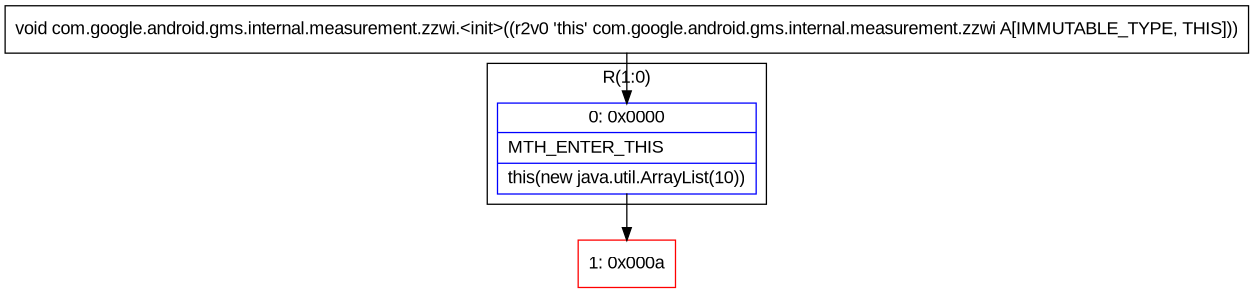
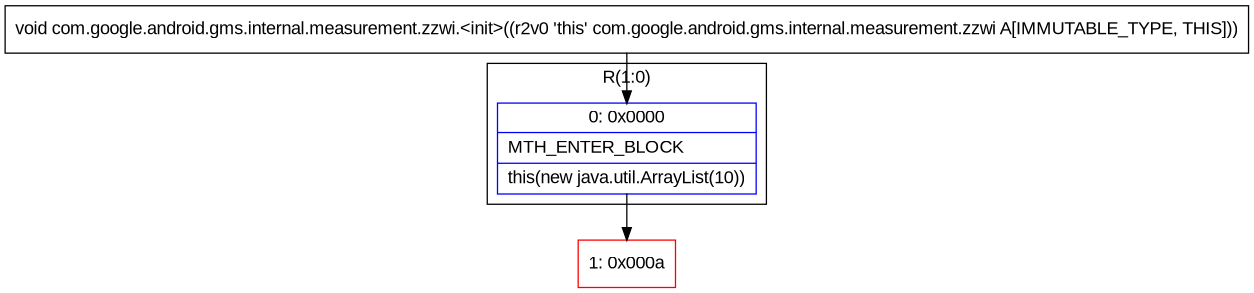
(586, 147) -> (596, 147)
